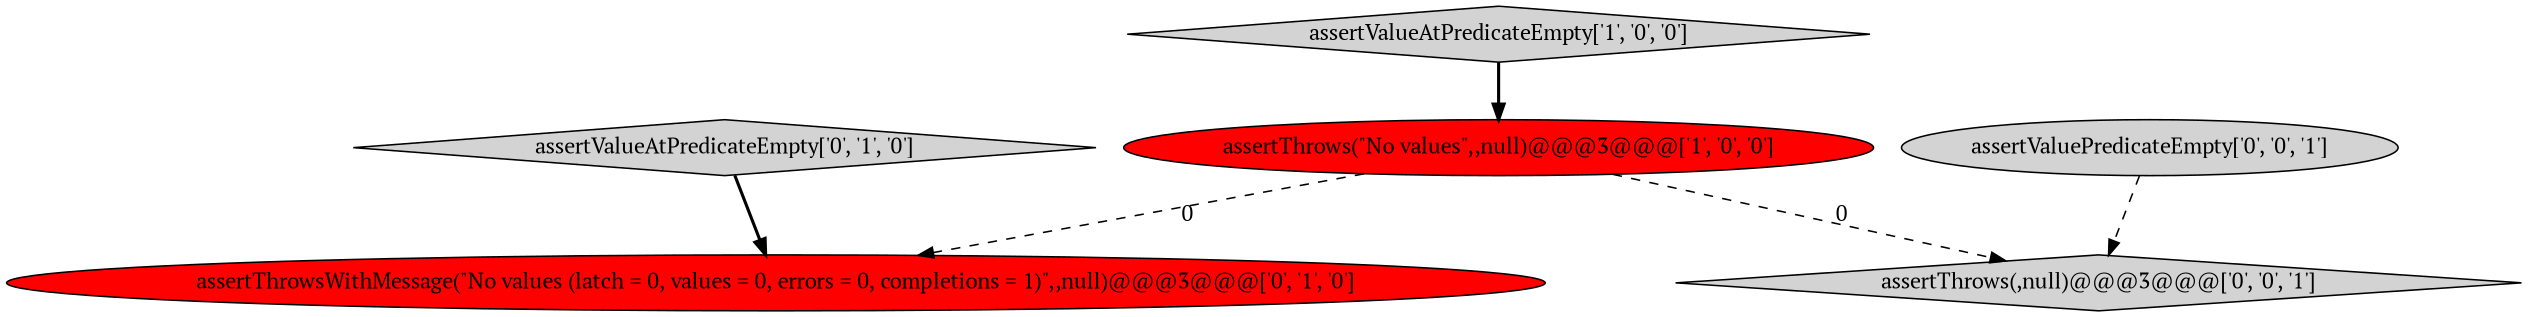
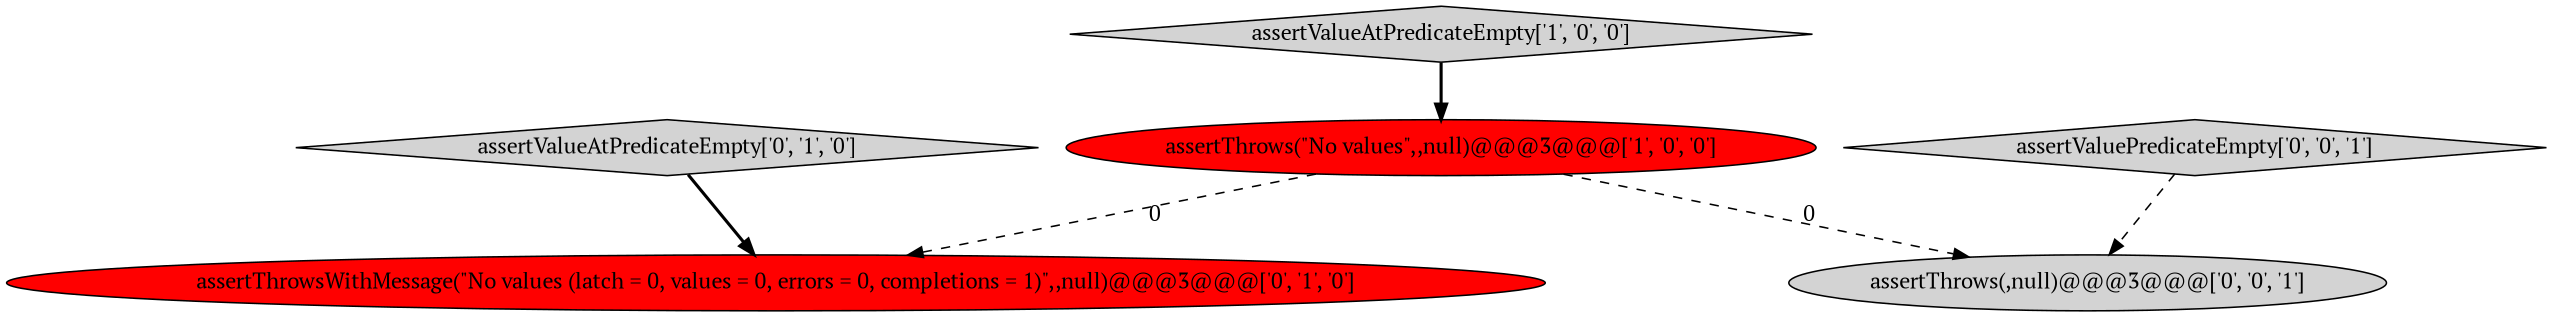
(2150, 148) -> (2195, 148)
(2099, 283) -> (2088, 283)
